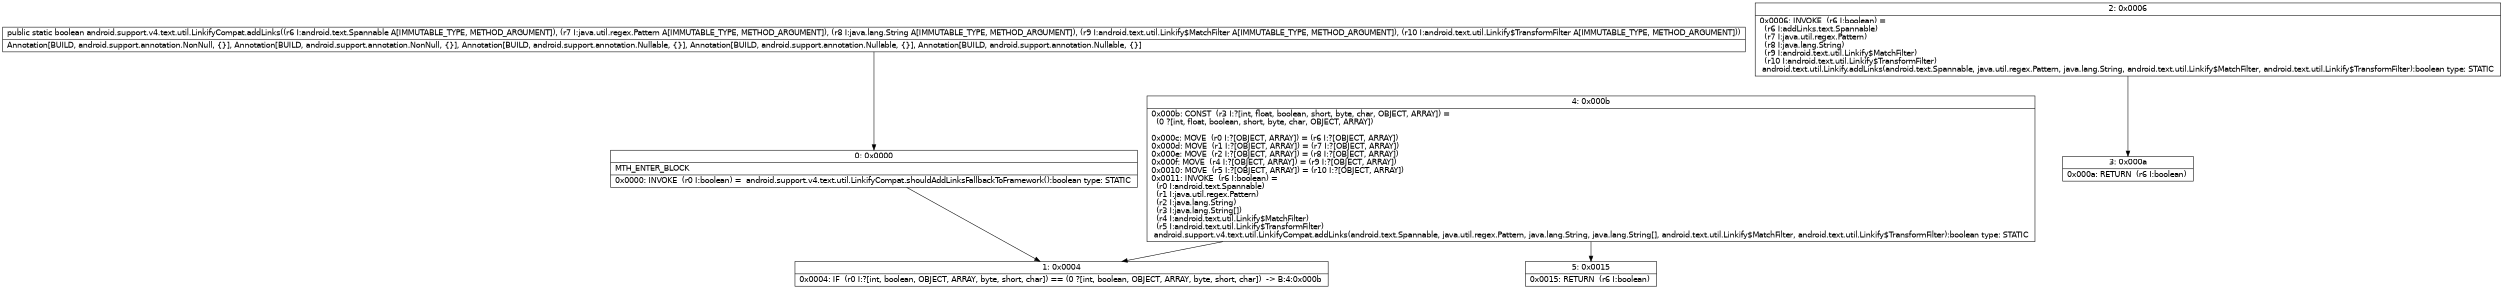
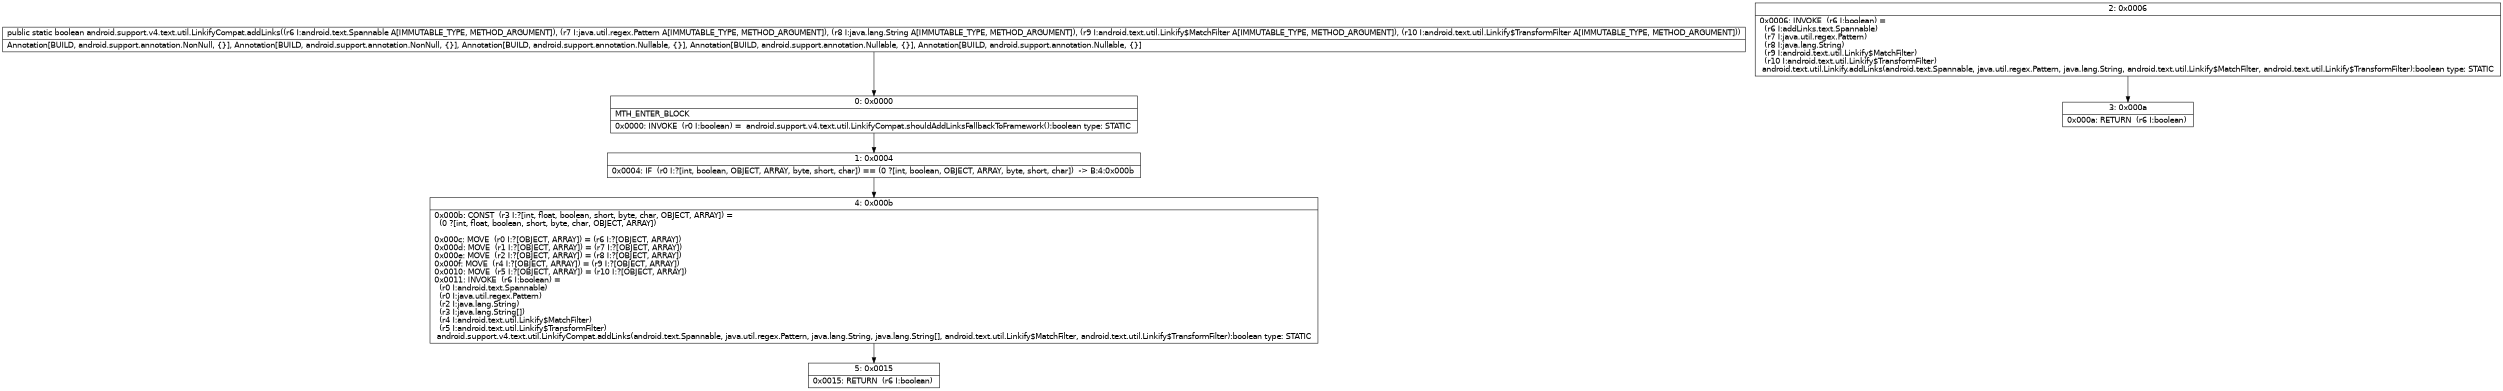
(1205, 195) -> (488, 296)
(1175, 251) -> (874, 185)
